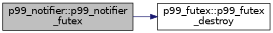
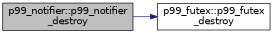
(68, 17) -> (68, 17)
